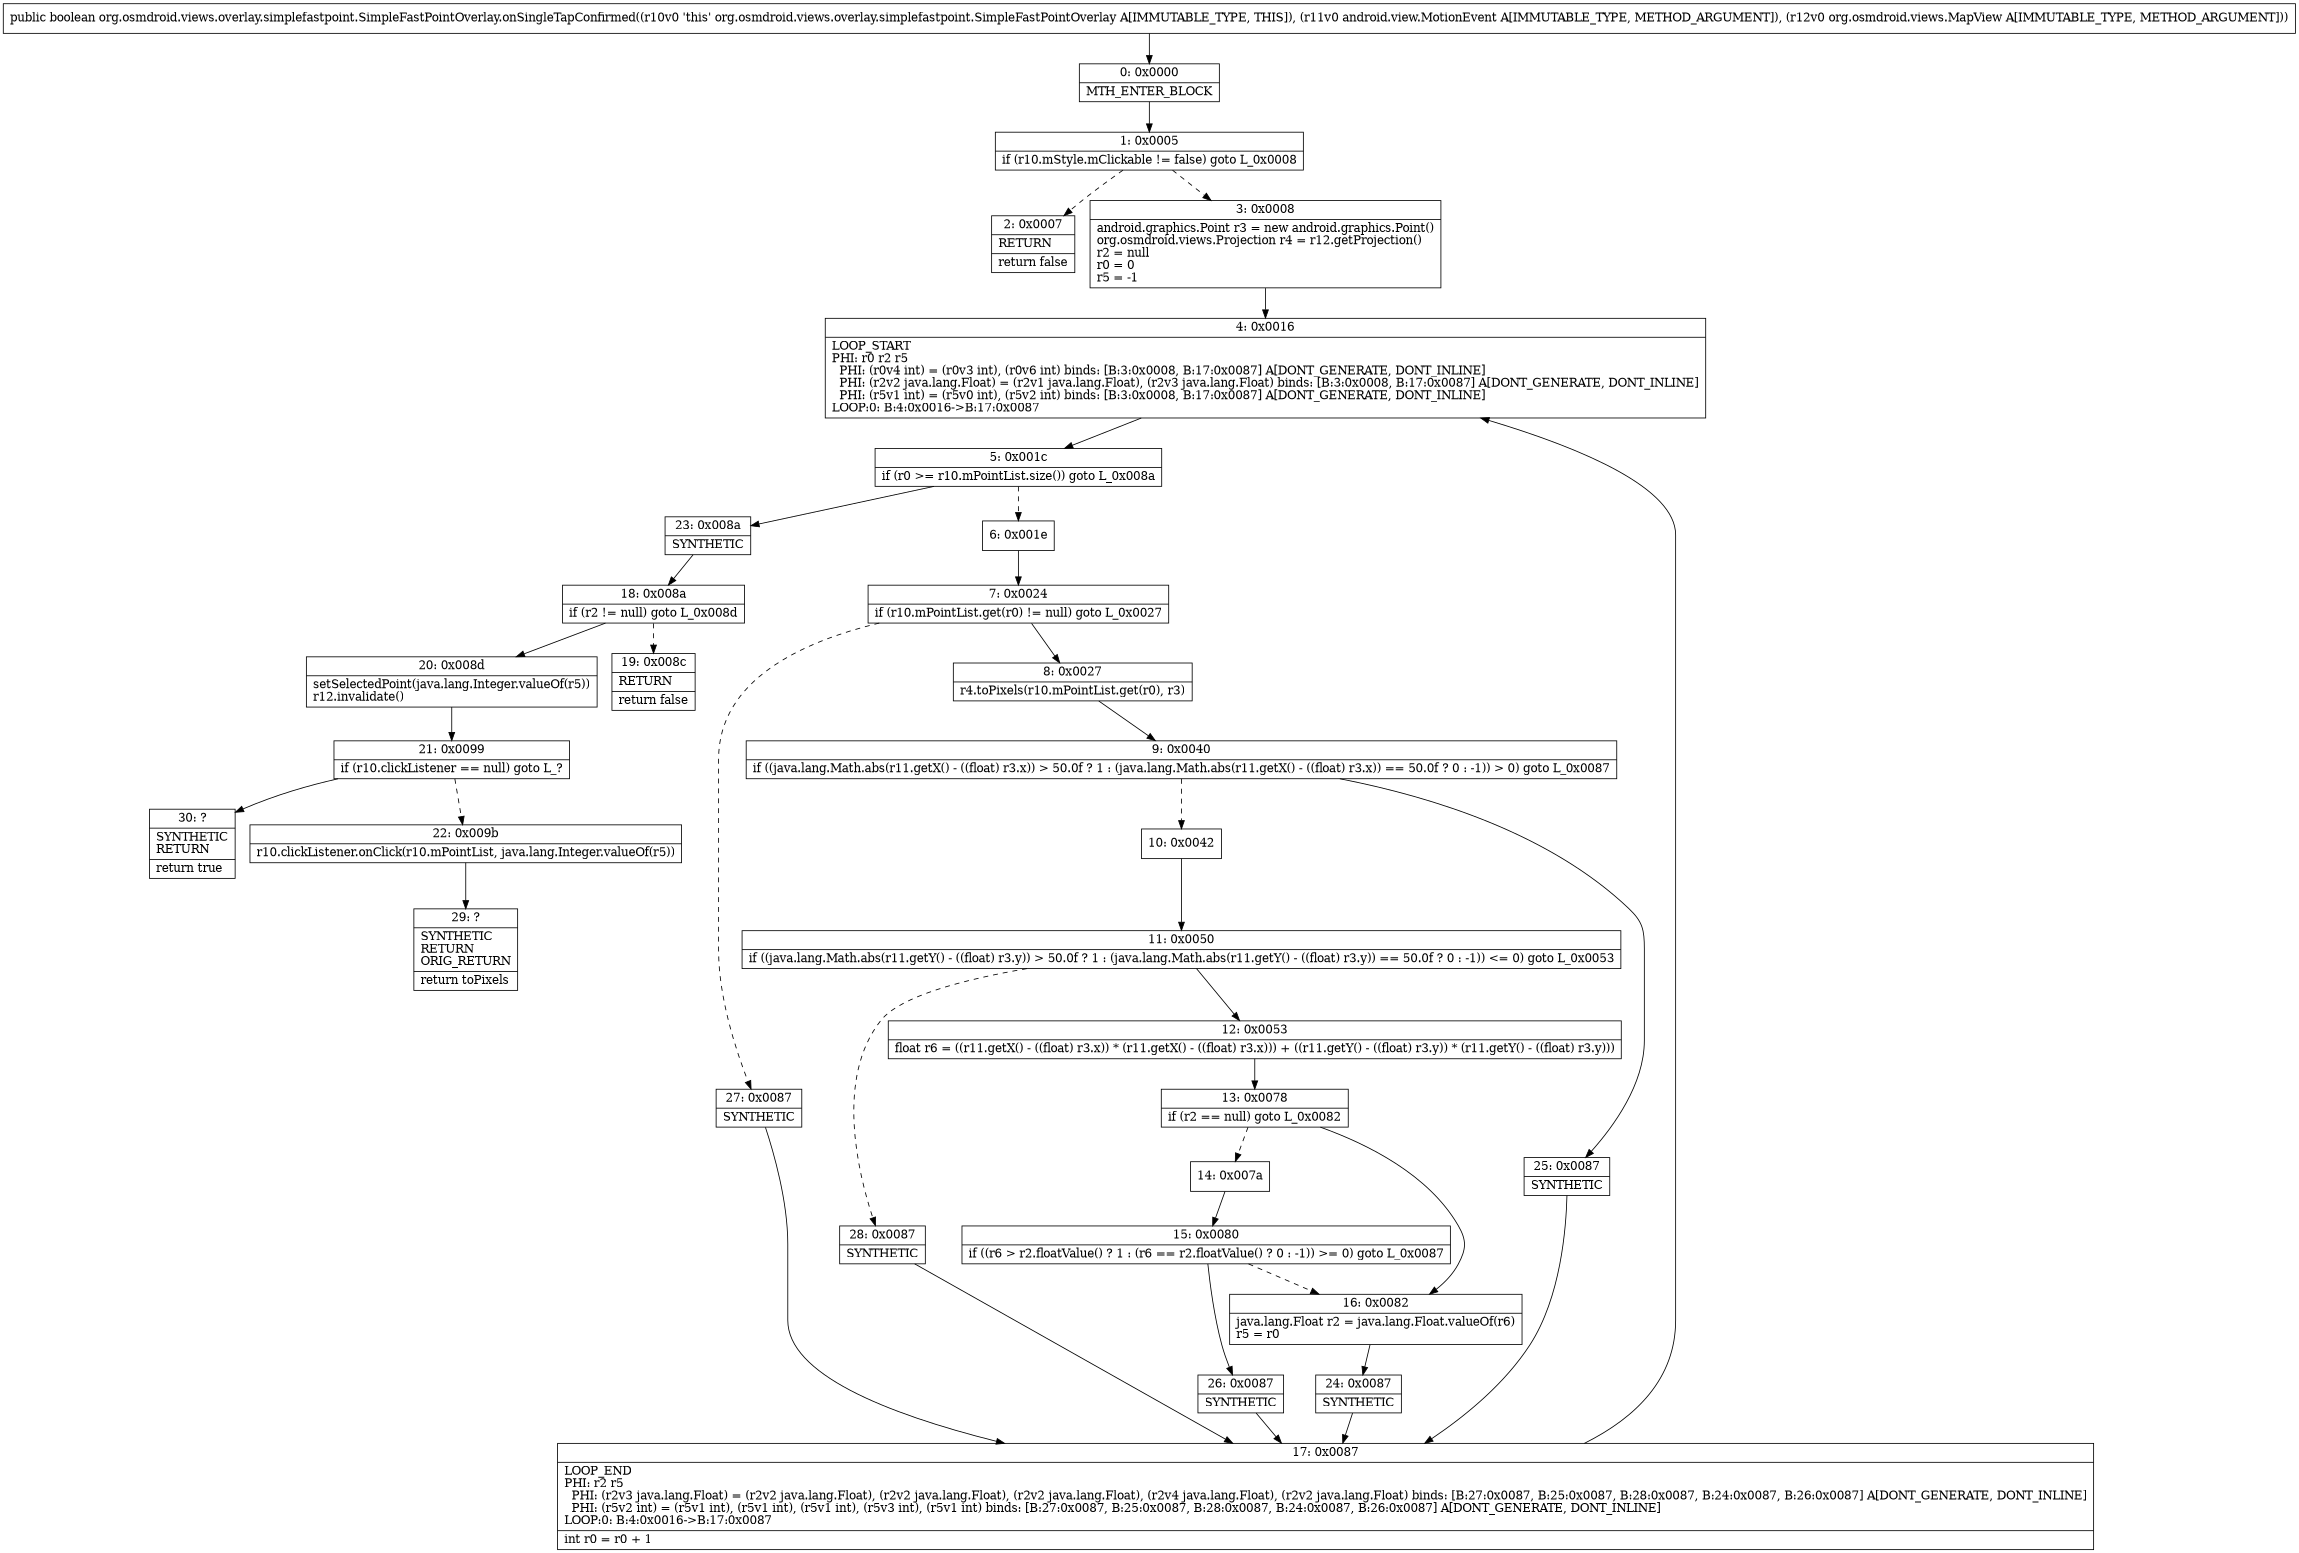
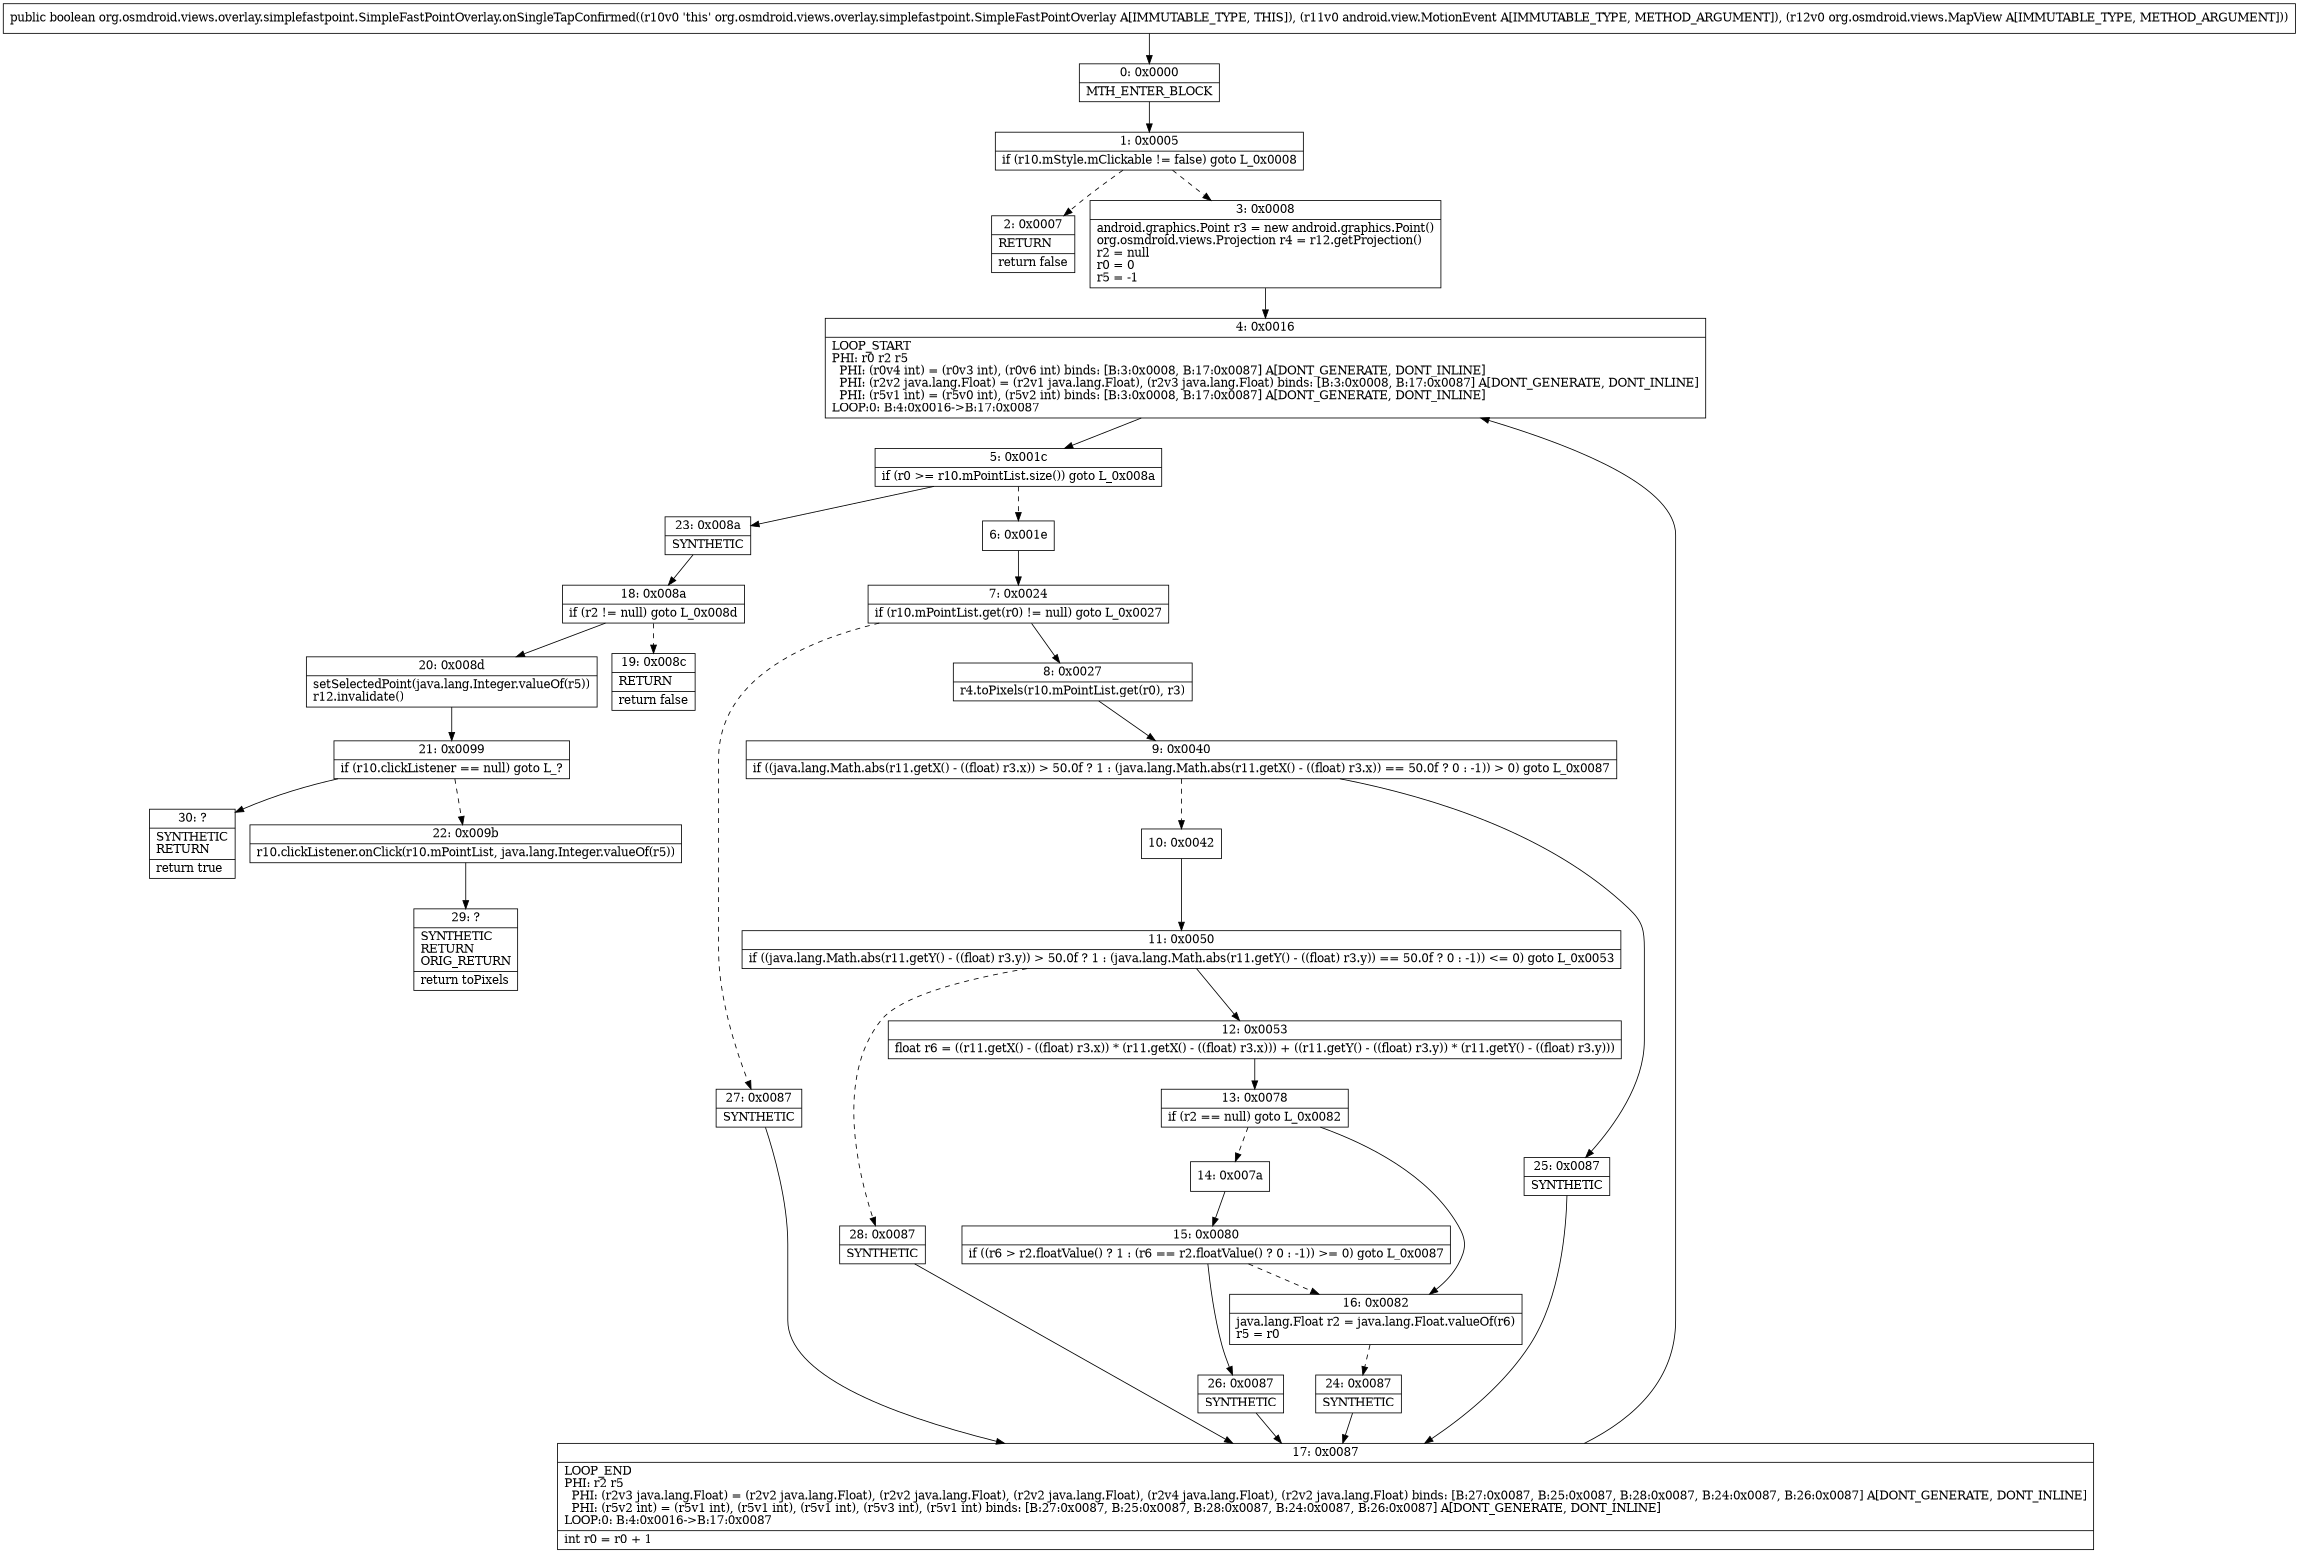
(1367, 1356) -> (1367, 1356)
